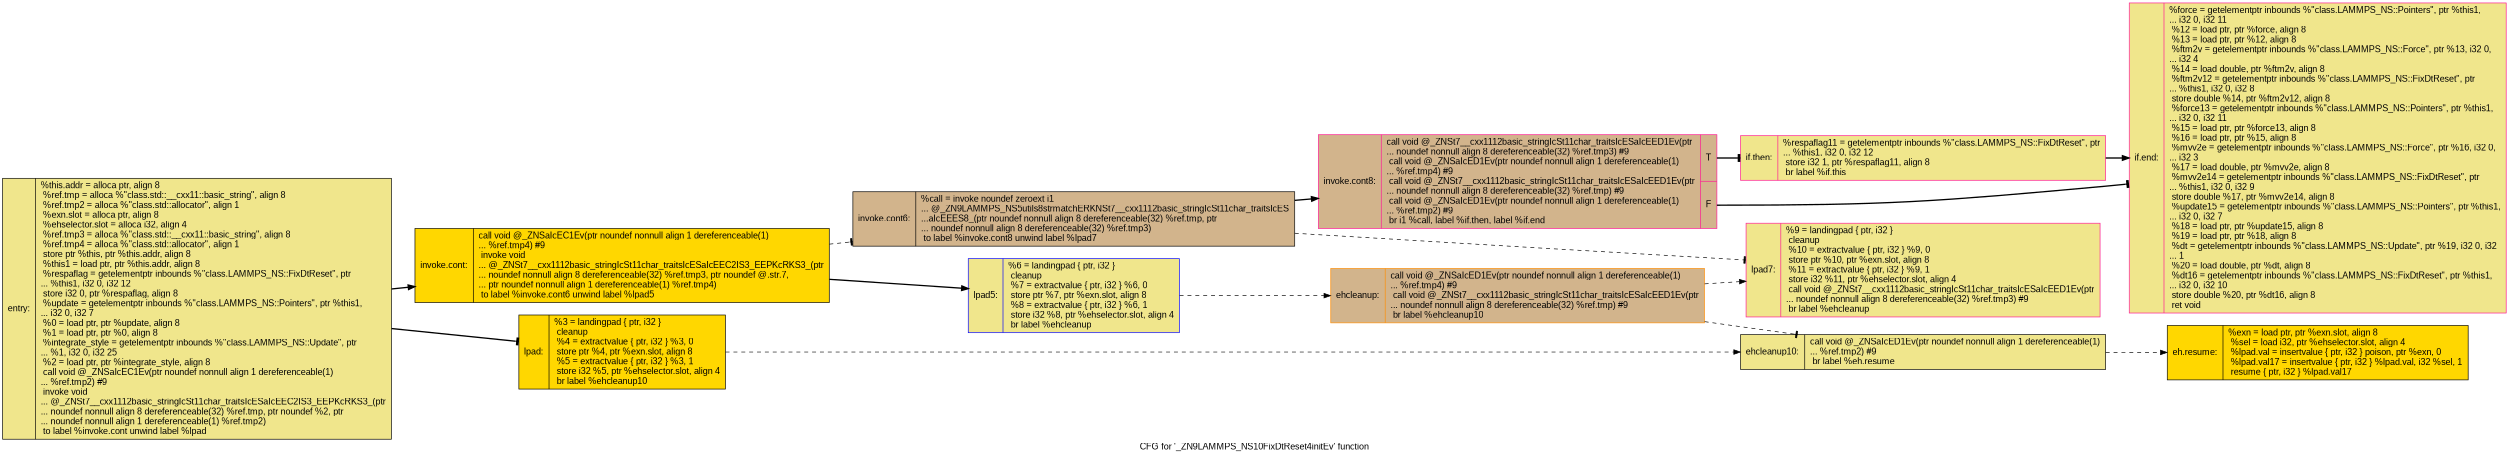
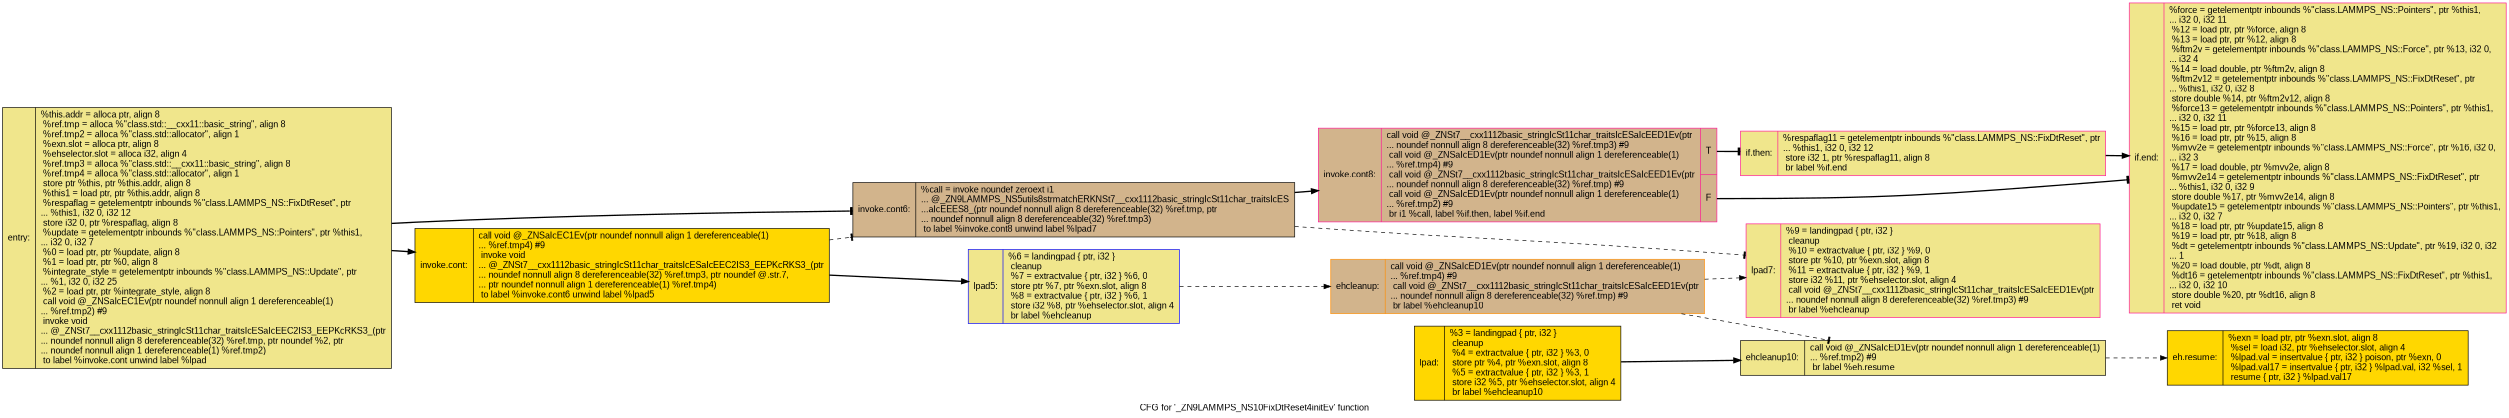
(1815, 172) -> (1815, 168)
(454, 335) -> (620, 215)
(1230, 352) -> (1677, 361)
